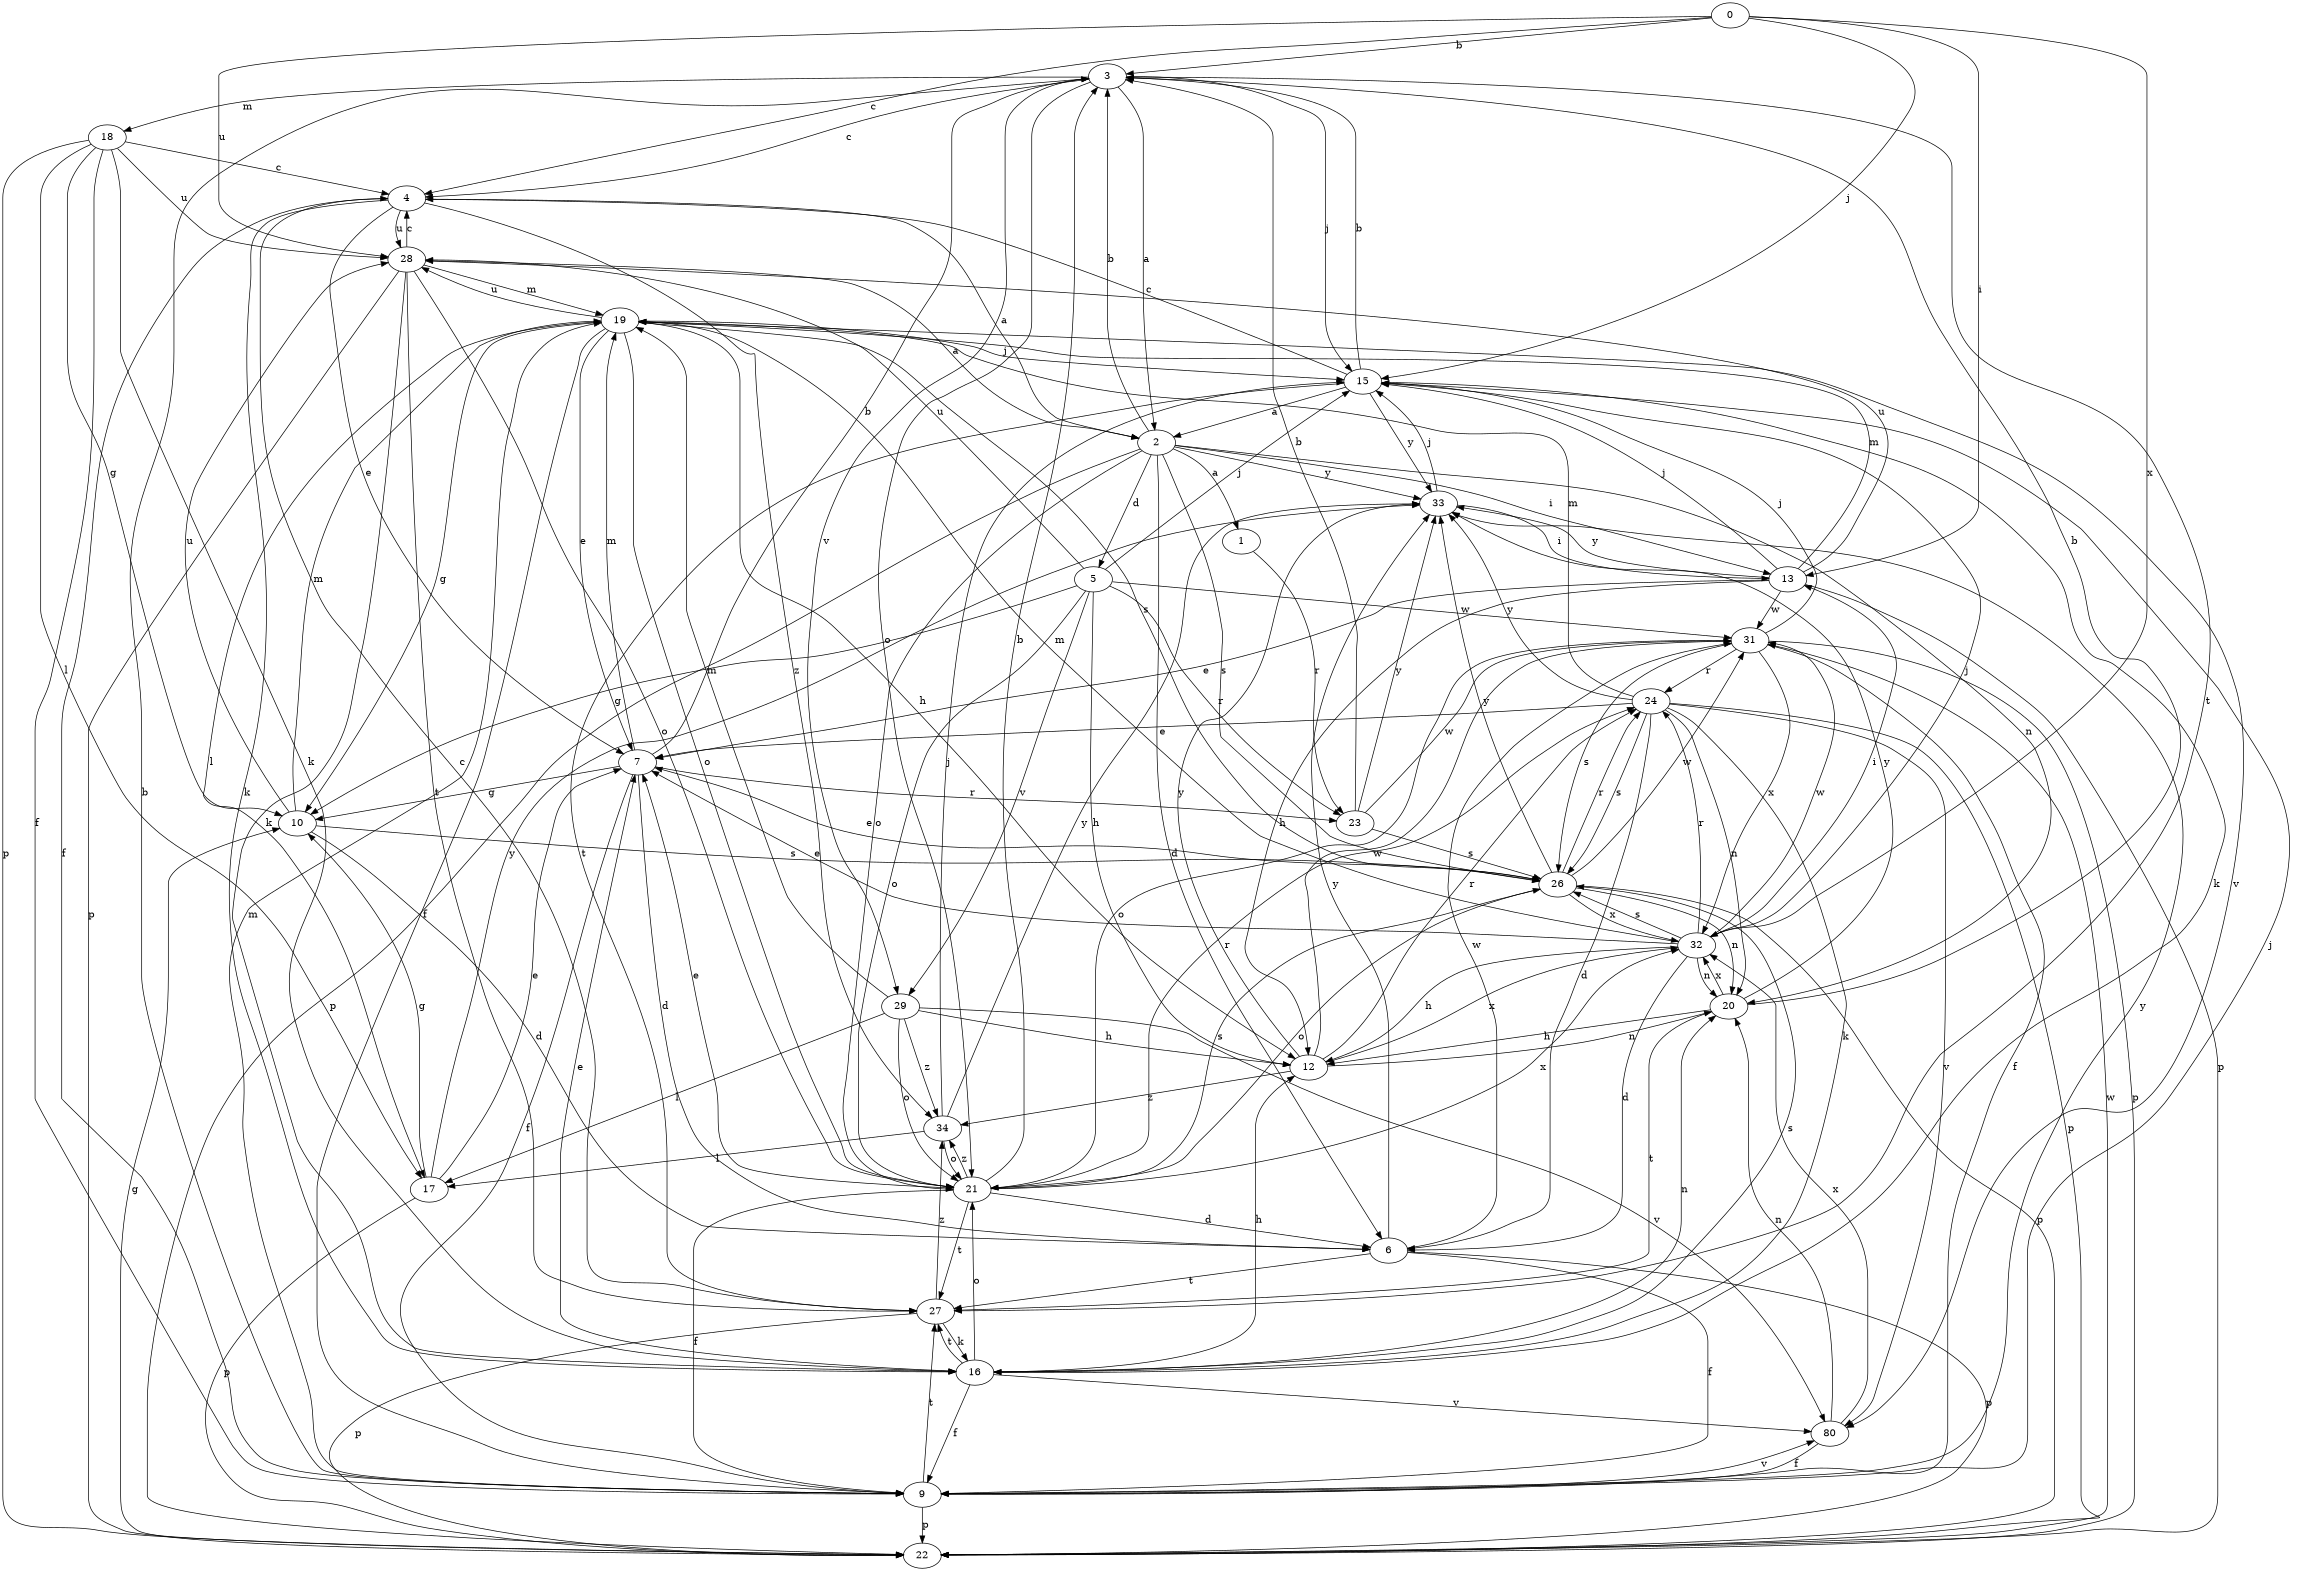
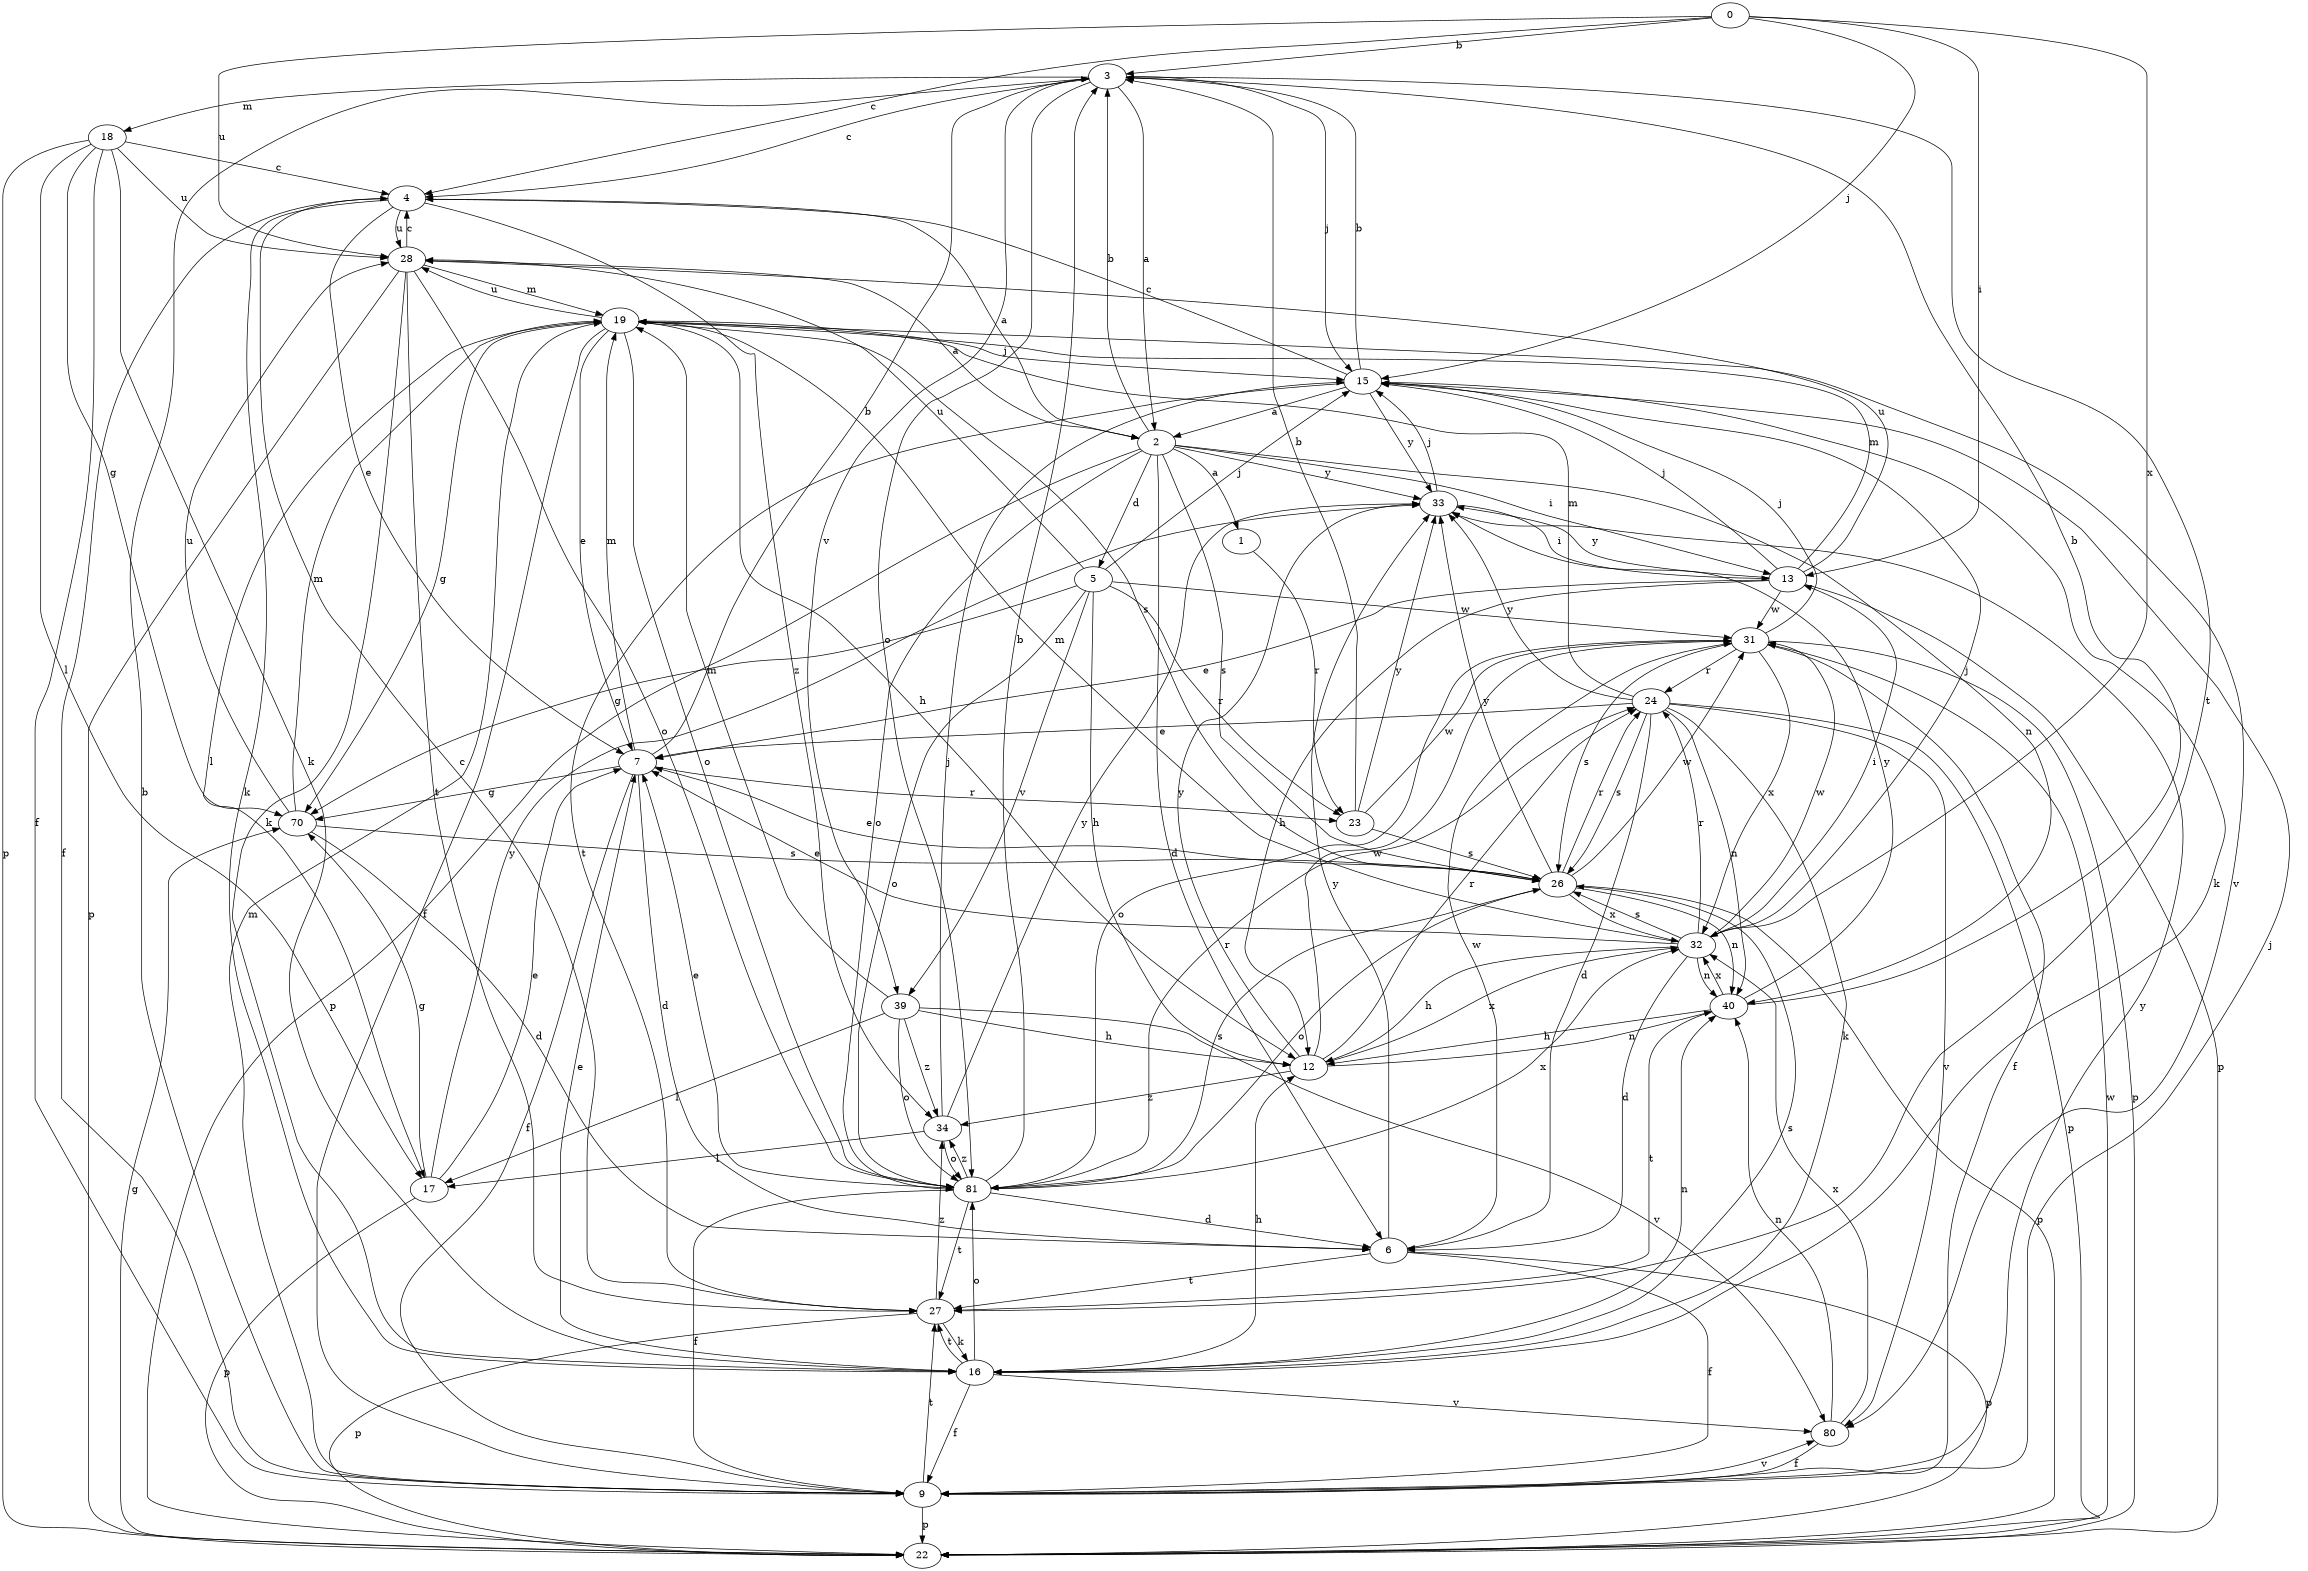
(297, 823) -> (297, 823)
(901, 1006) -> (901, 1006)
(1729, 1006) -> (1729, 1006)
(972, 1190) -> (972, 1190)
